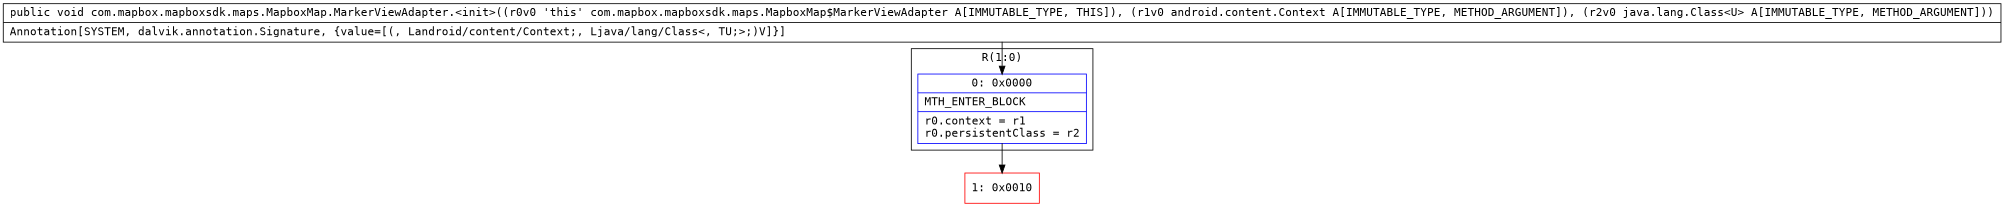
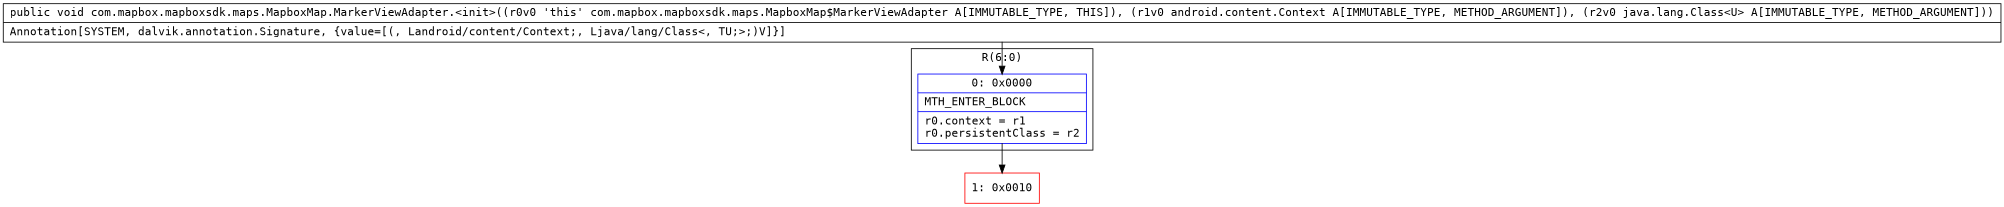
(1002, 58) -> (1002, 58)
